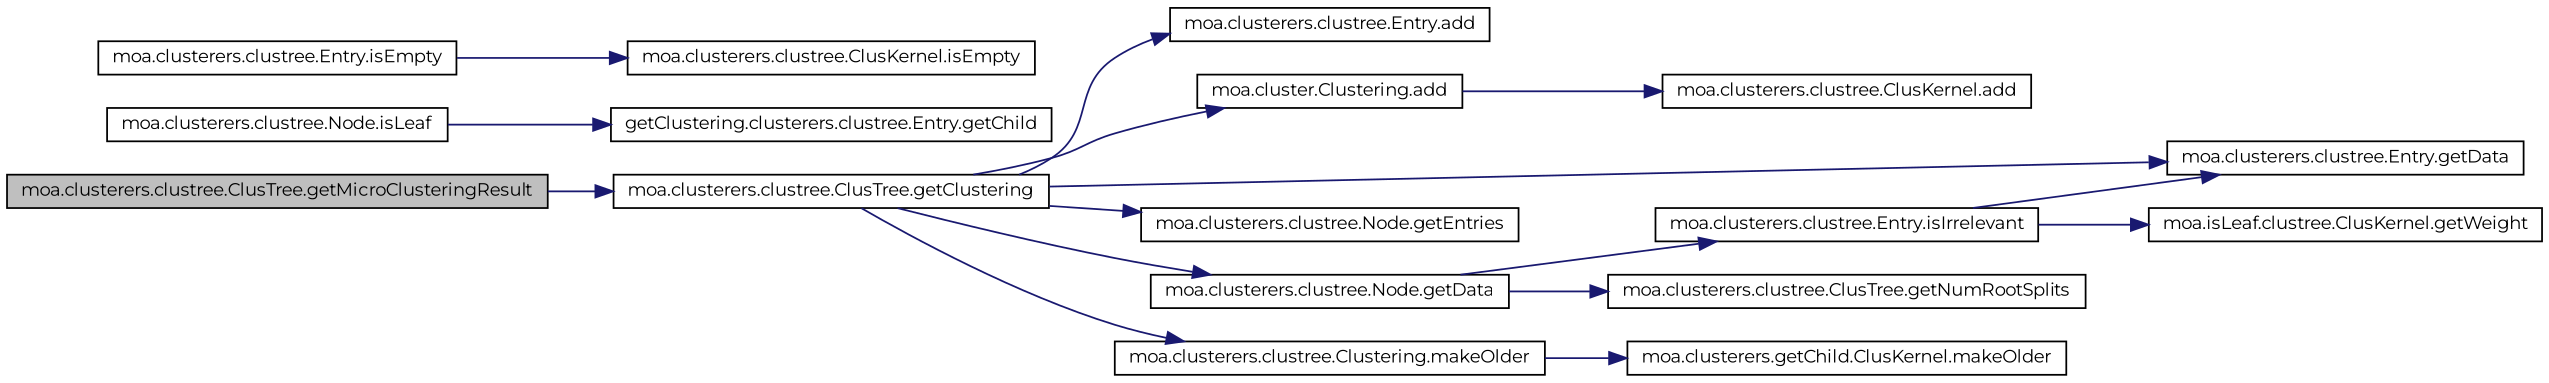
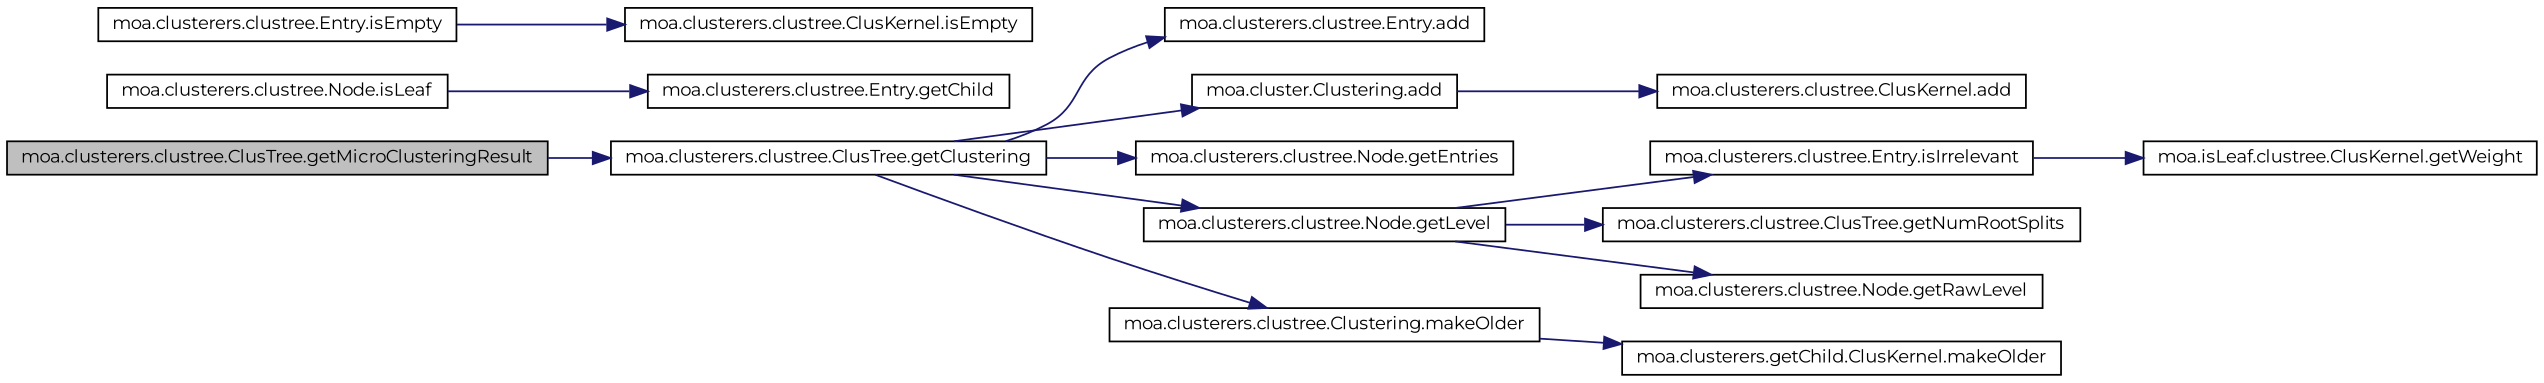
(831, 125) -> (829, 91)
(2345, 158) -> none
(1330, 291) -> (1325, 225)
none -> (1842, 291)
